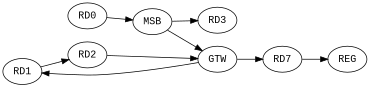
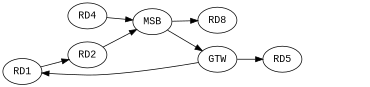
(87, 16) -> (87, 16)
(217, 20) -> (217, 20)
(149, 57) -> (117, 40)
(282, 59) -> (282, 59)
(347, 59) -> none
